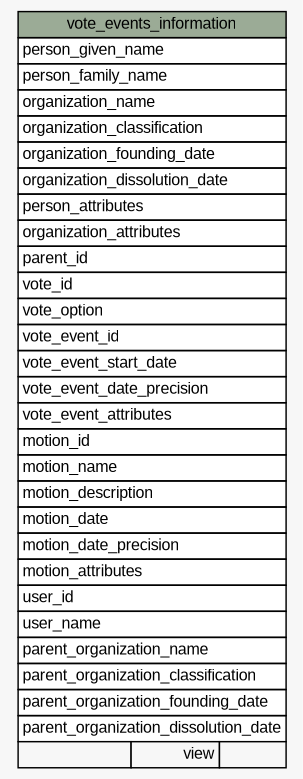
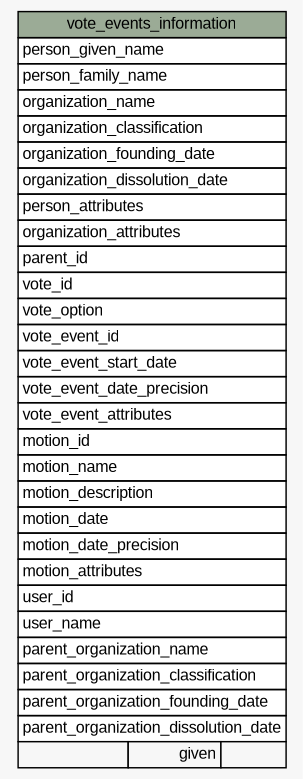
(199, 754) -> (198, 754)
